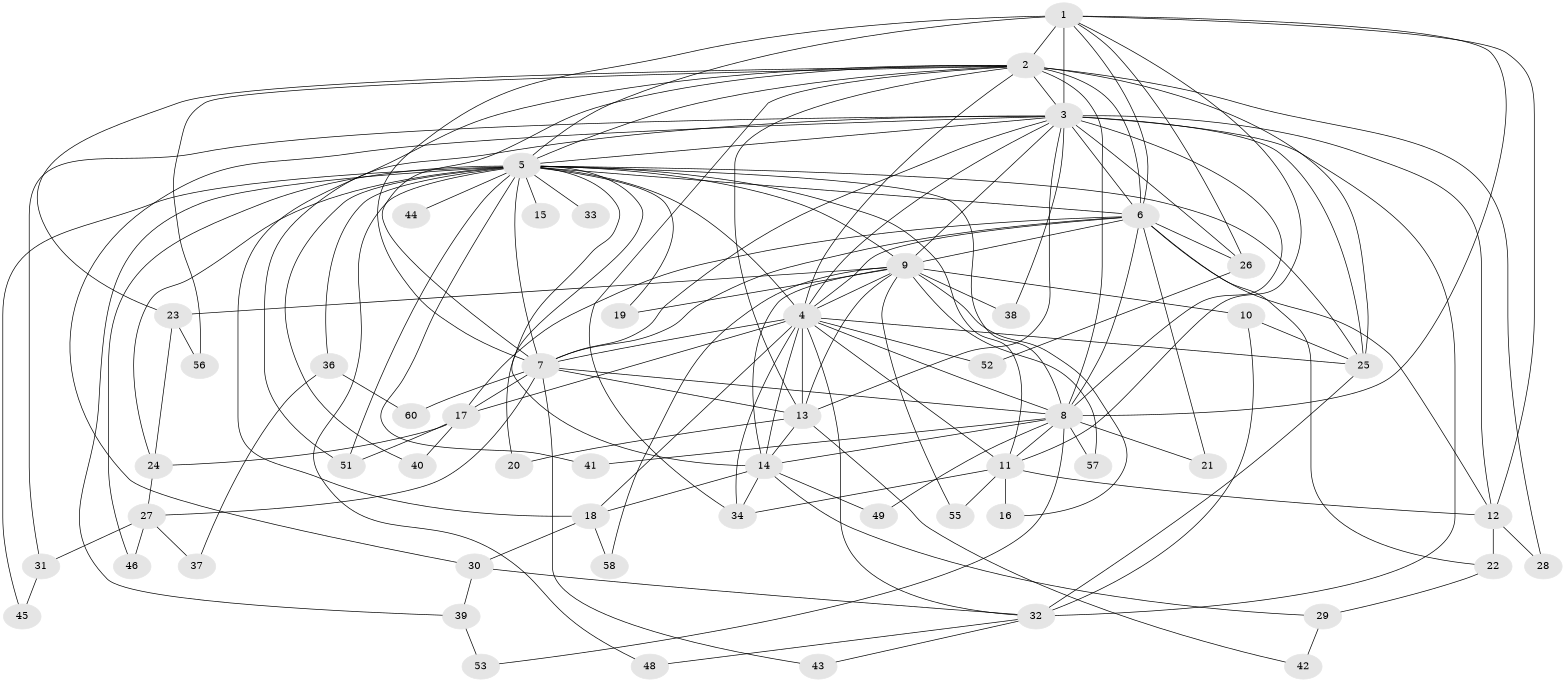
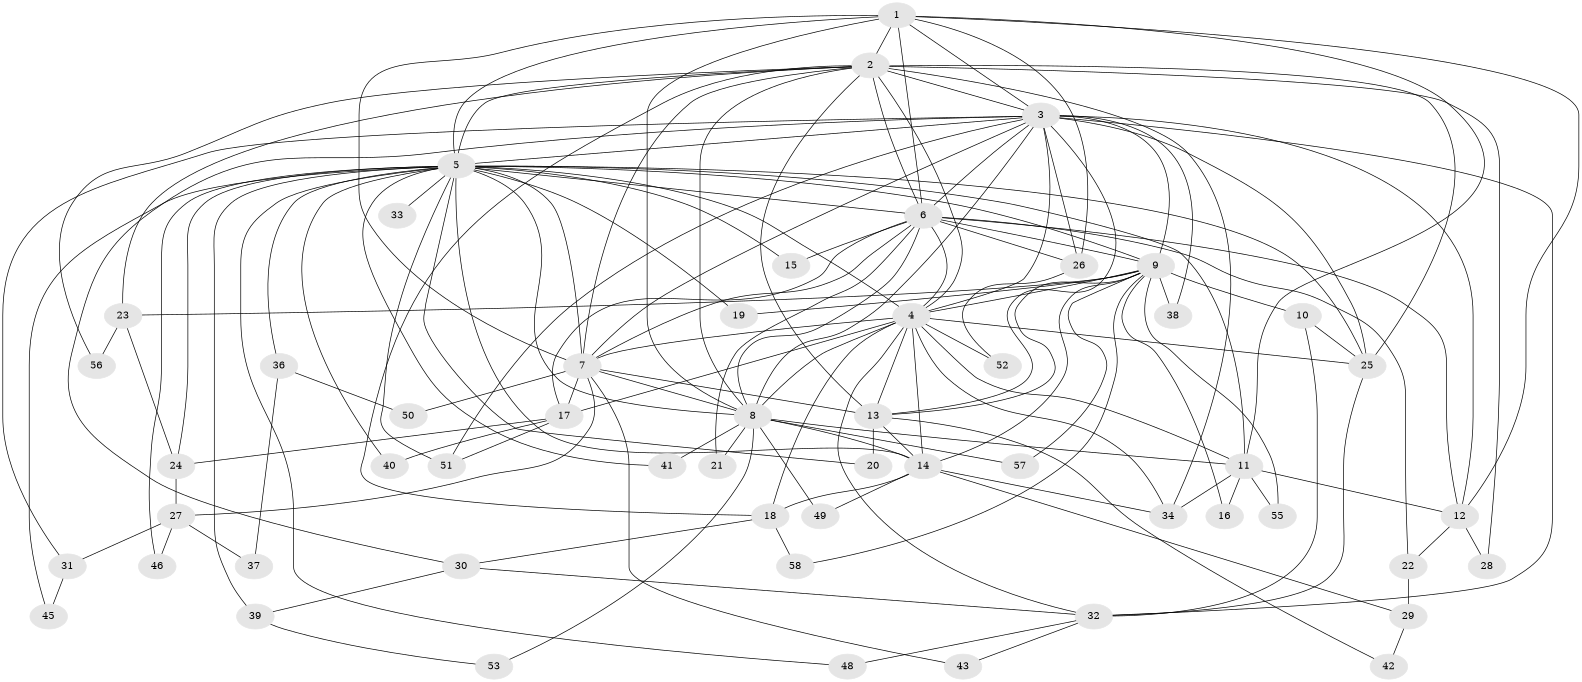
(411, 216) -> none
none -> (847, 243)
(411, 416) -> (408, 416)
